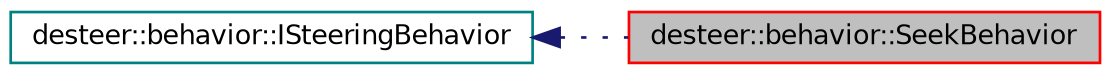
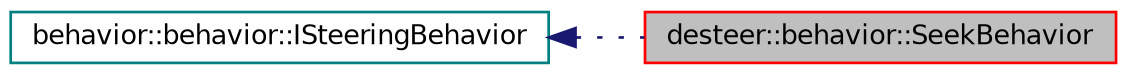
(272, 37) -> (280, 37)
